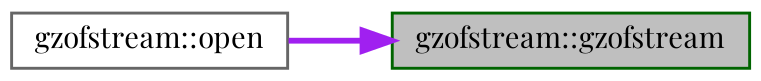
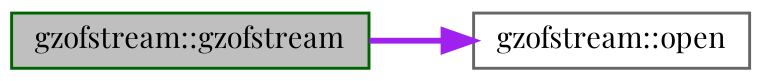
(325, 41) -> (406, 41)
